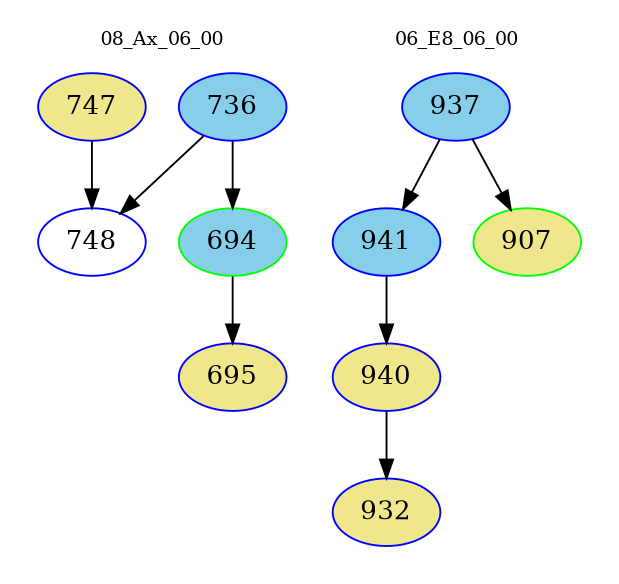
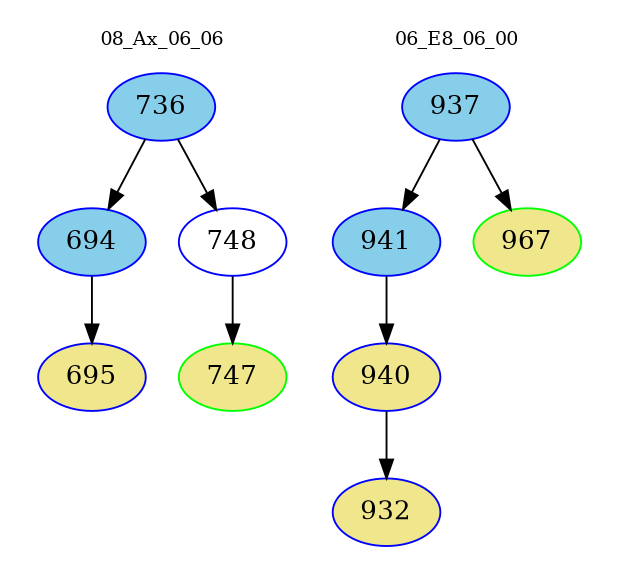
(162, 40) -> (162, 40)
(92, 107) -> (233, 377)
(92, 165) -> (233, 300)
(233, 242) -> (92, 242)
(527, 242) -> (527, 242)
